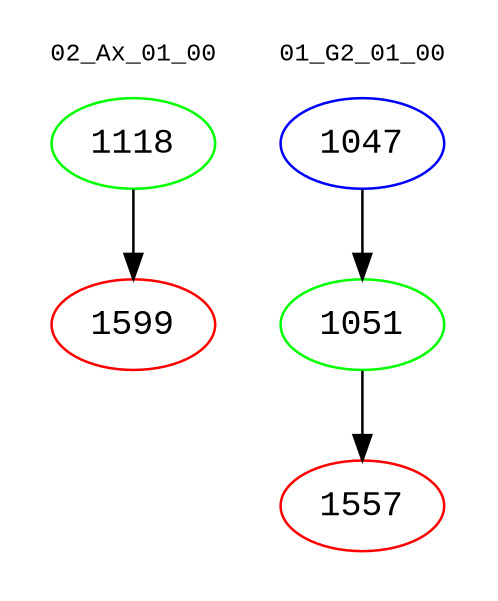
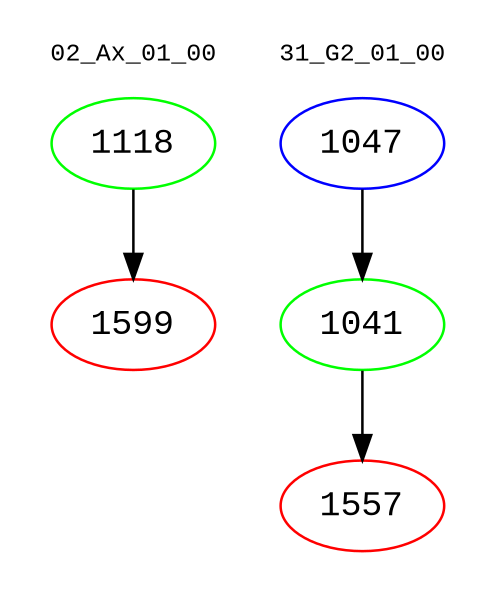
(364, 54) -> (364, 54)
(362, 325) -> (362, 325)
